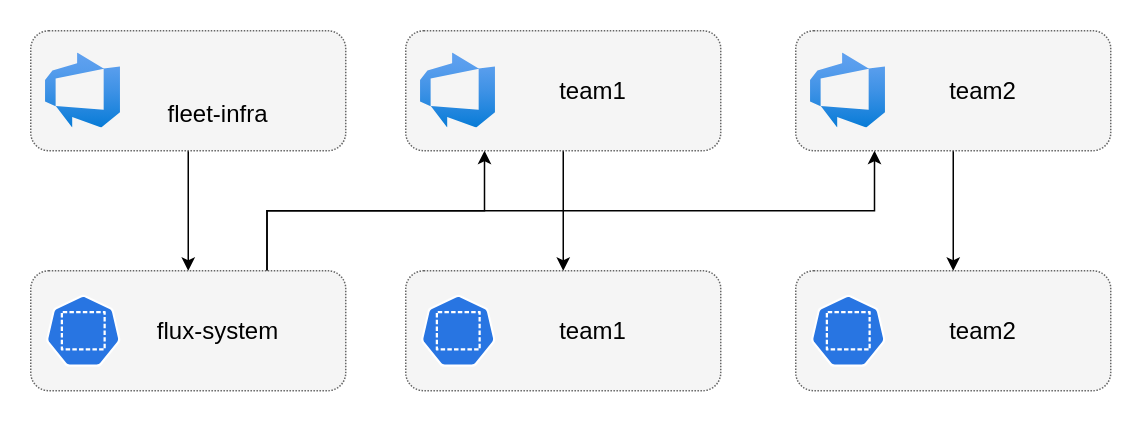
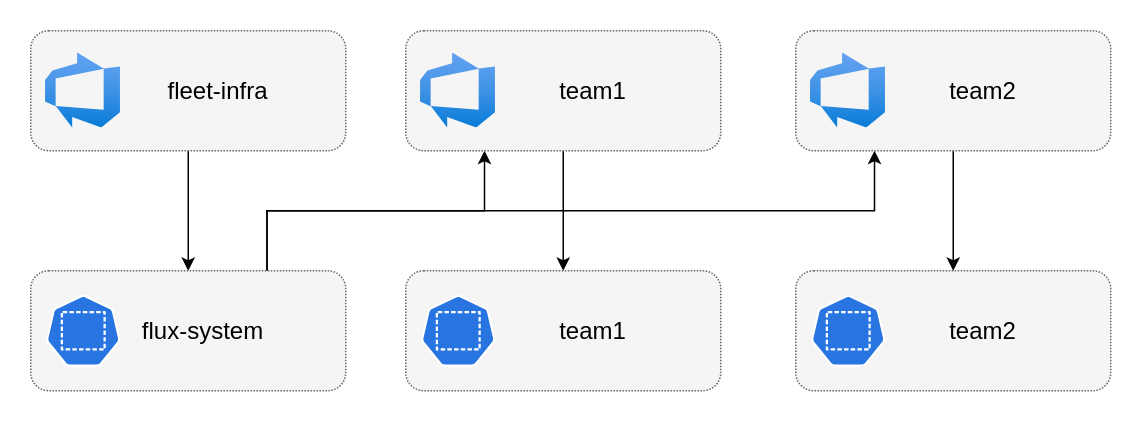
(218, 113) -> (218, 91)
(218, 331) -> (203, 331)
